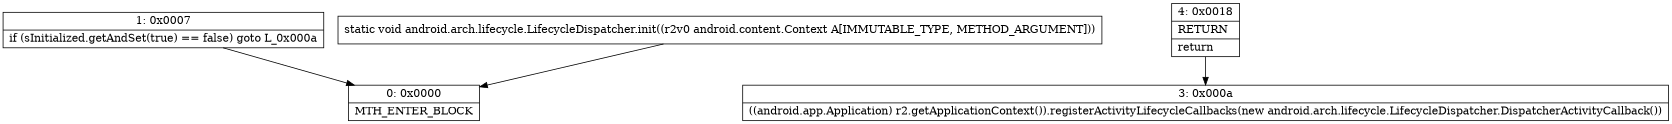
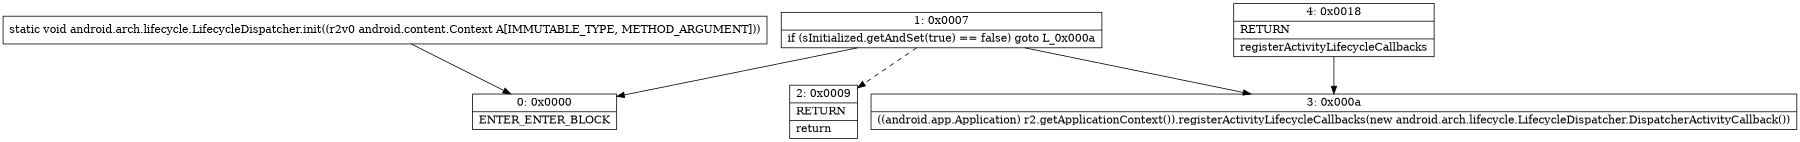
(1196, 47) -> (1334, 47)
none -> (1134, 70)
(414, 111) -> (545, 120)
none -> (824, 112)
